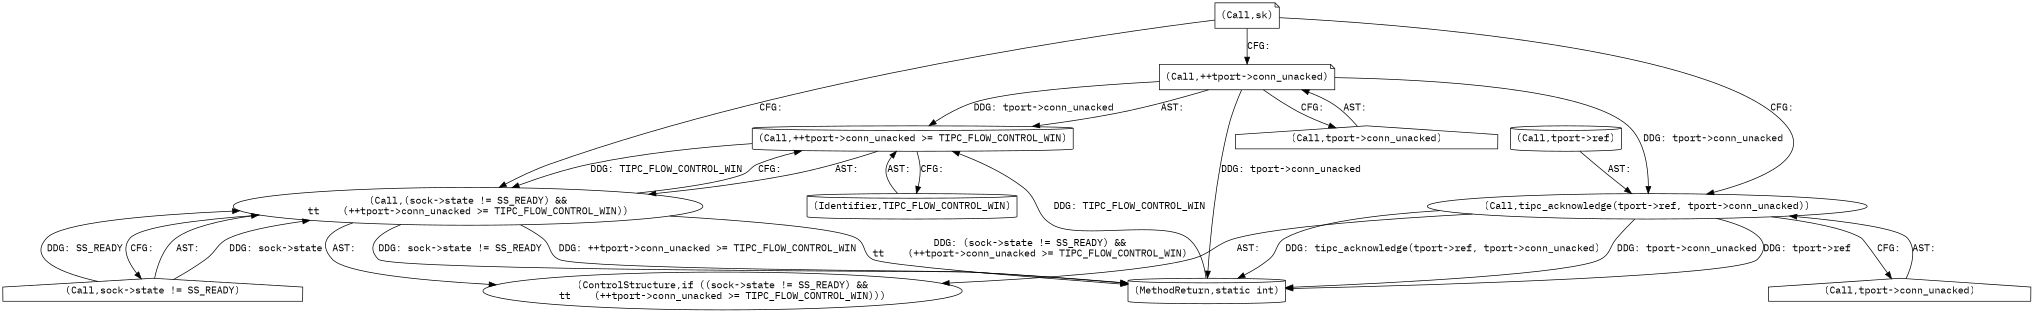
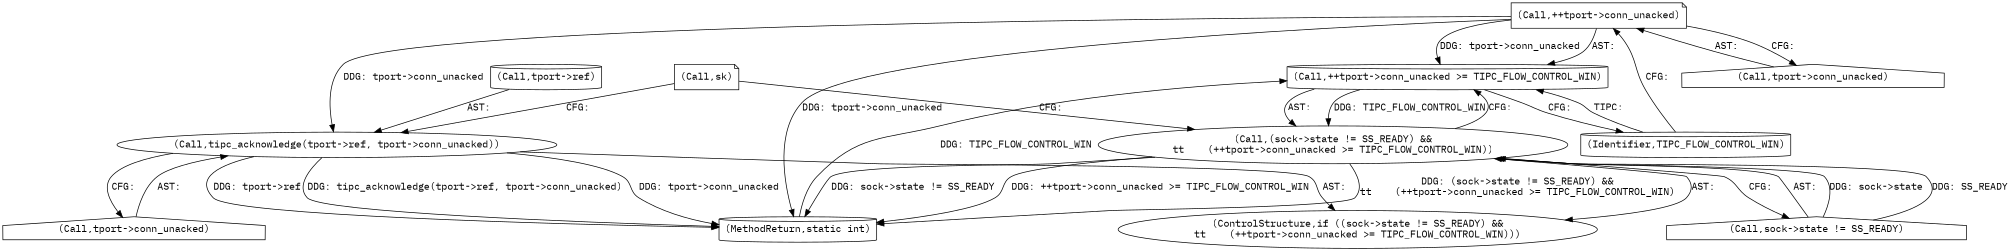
(1247, 43) -> (1643, 85)
(902, 169) -> (1612, 108)
